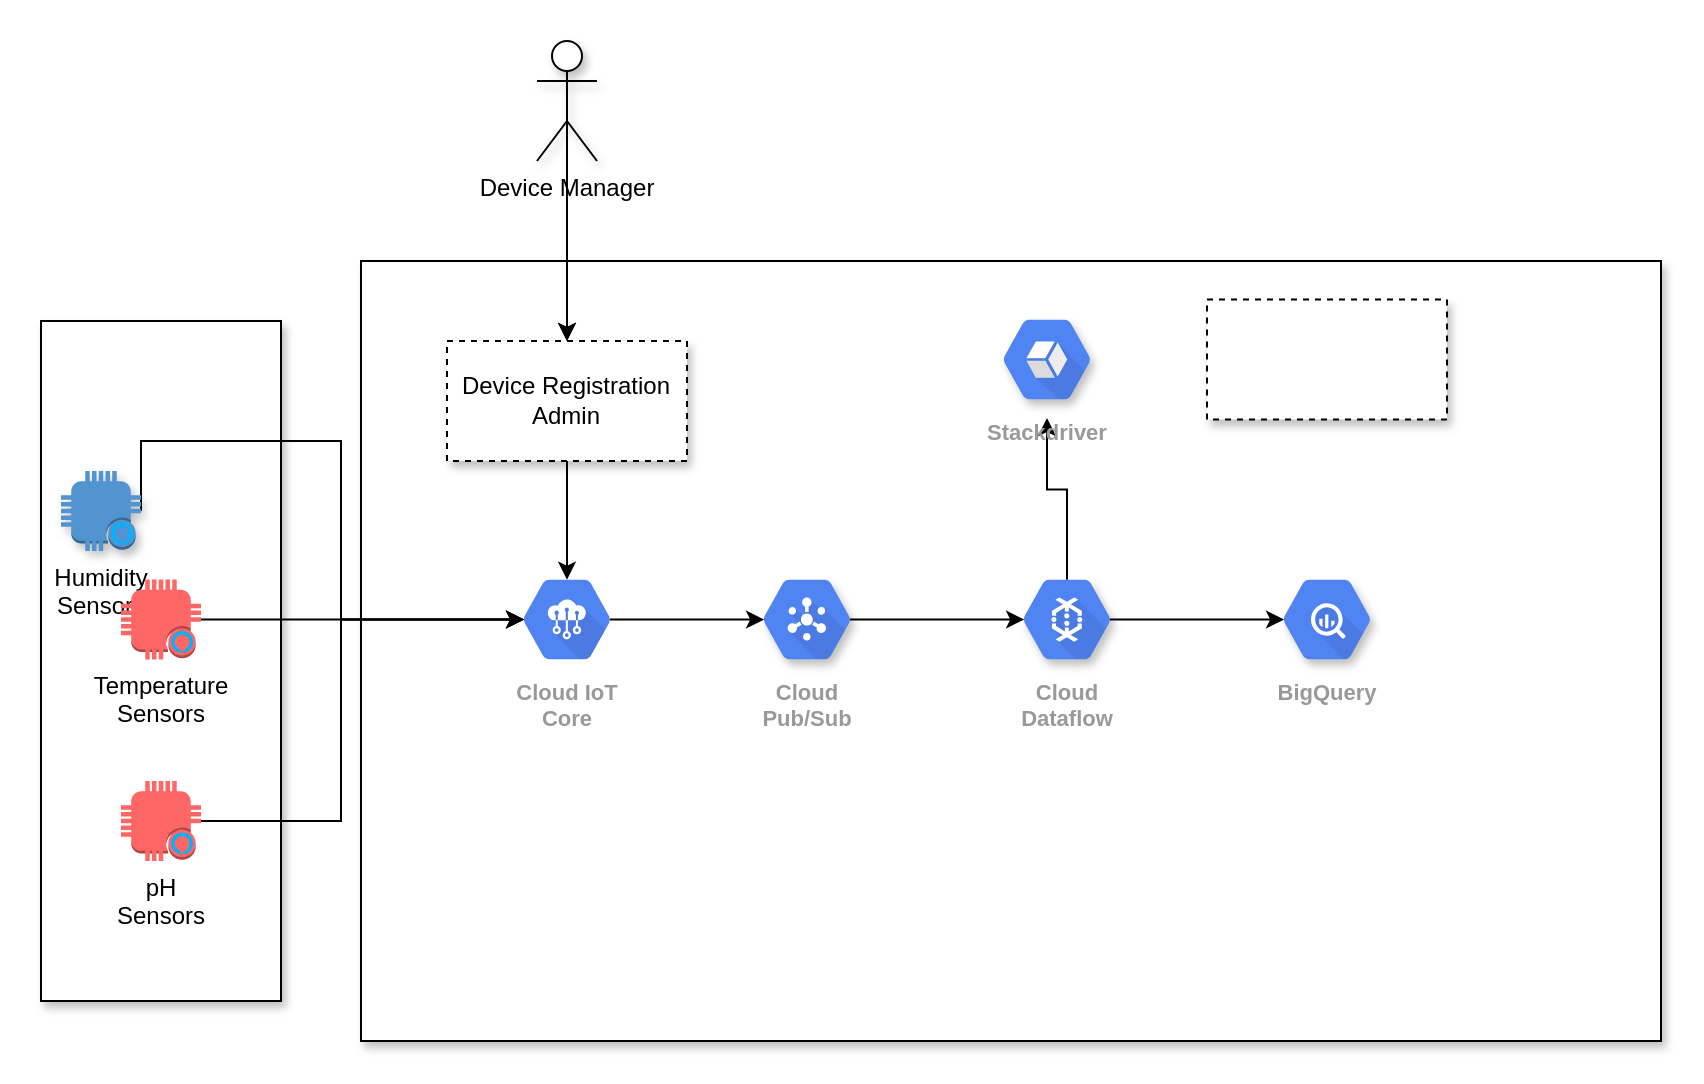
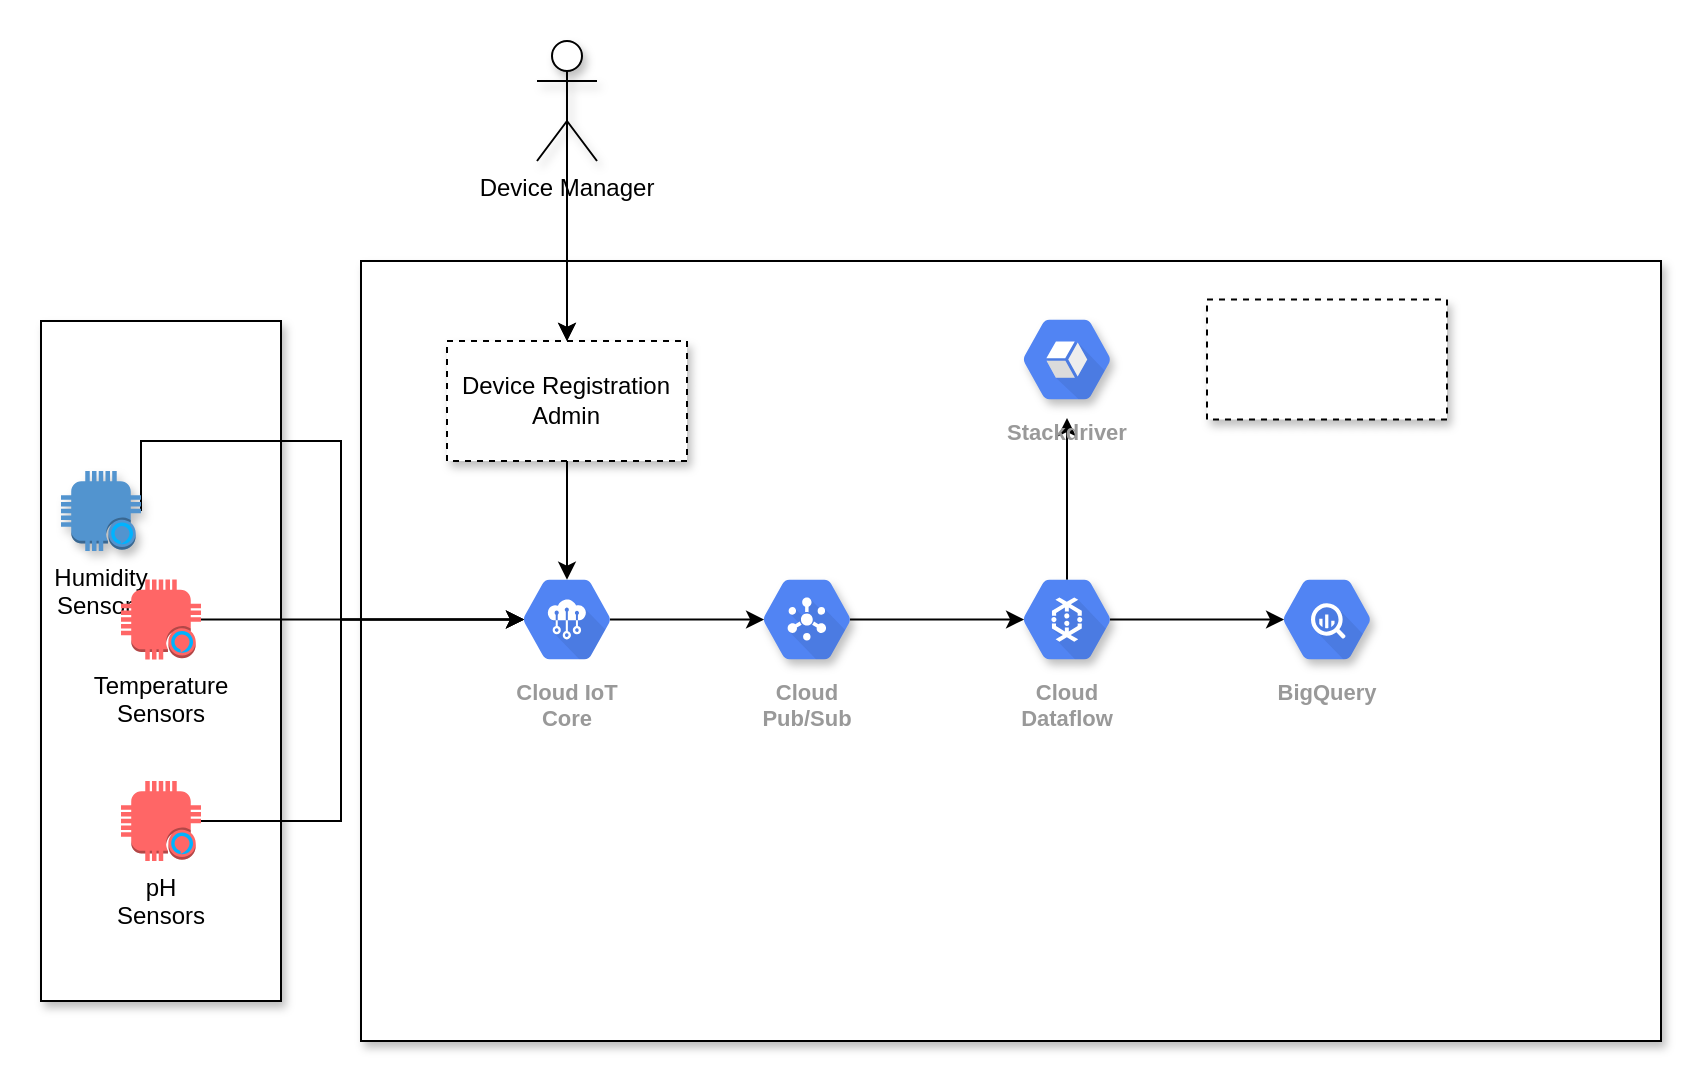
(1047, 360) -> (1067, 360)
